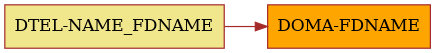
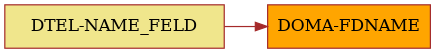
(115, 27) -> (115, 27)
